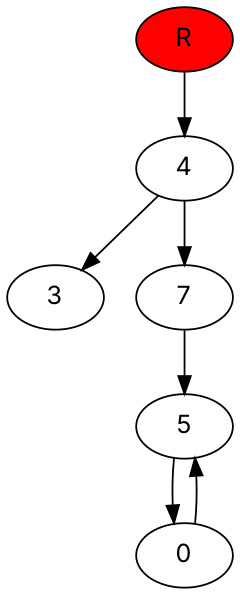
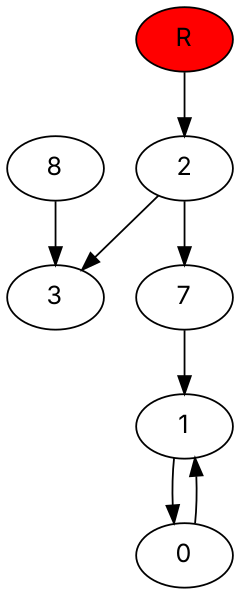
none -> (56, 168)
(185, 168) -> (185, 168)
(185, 426) -> (185, 426)
